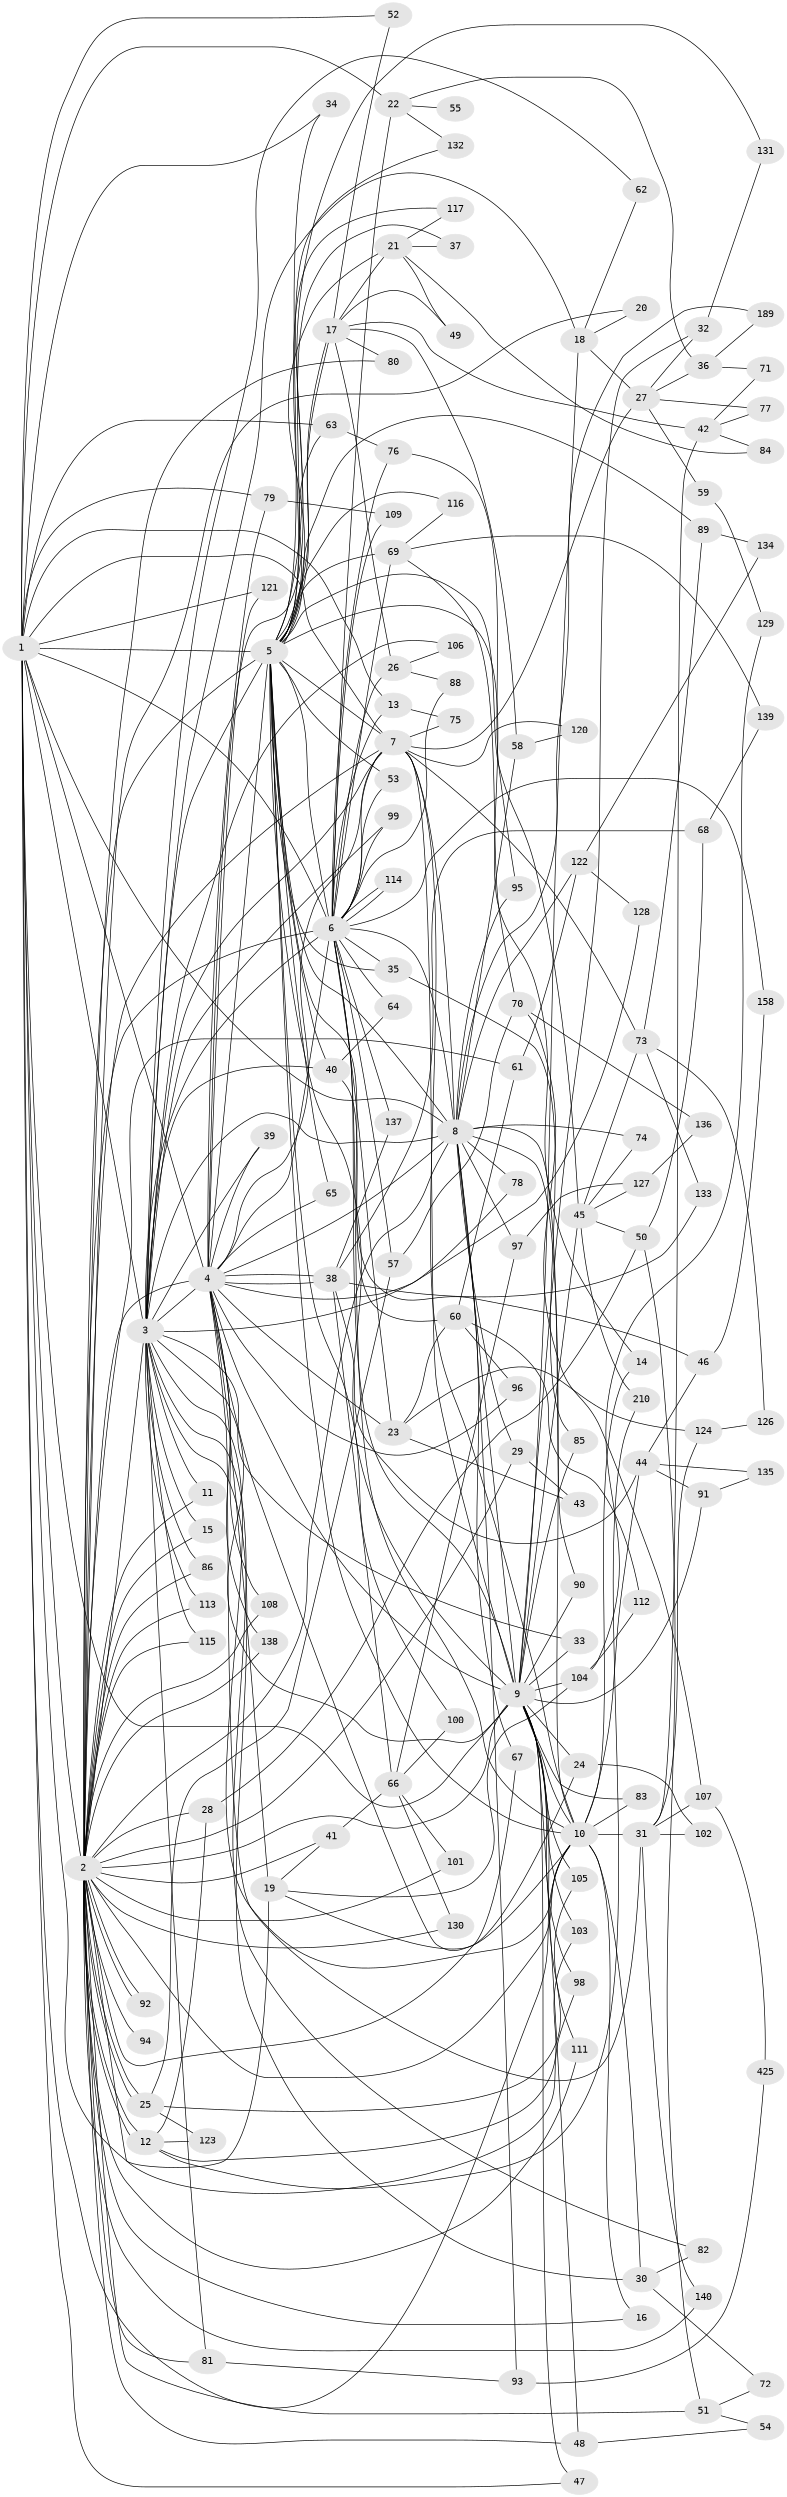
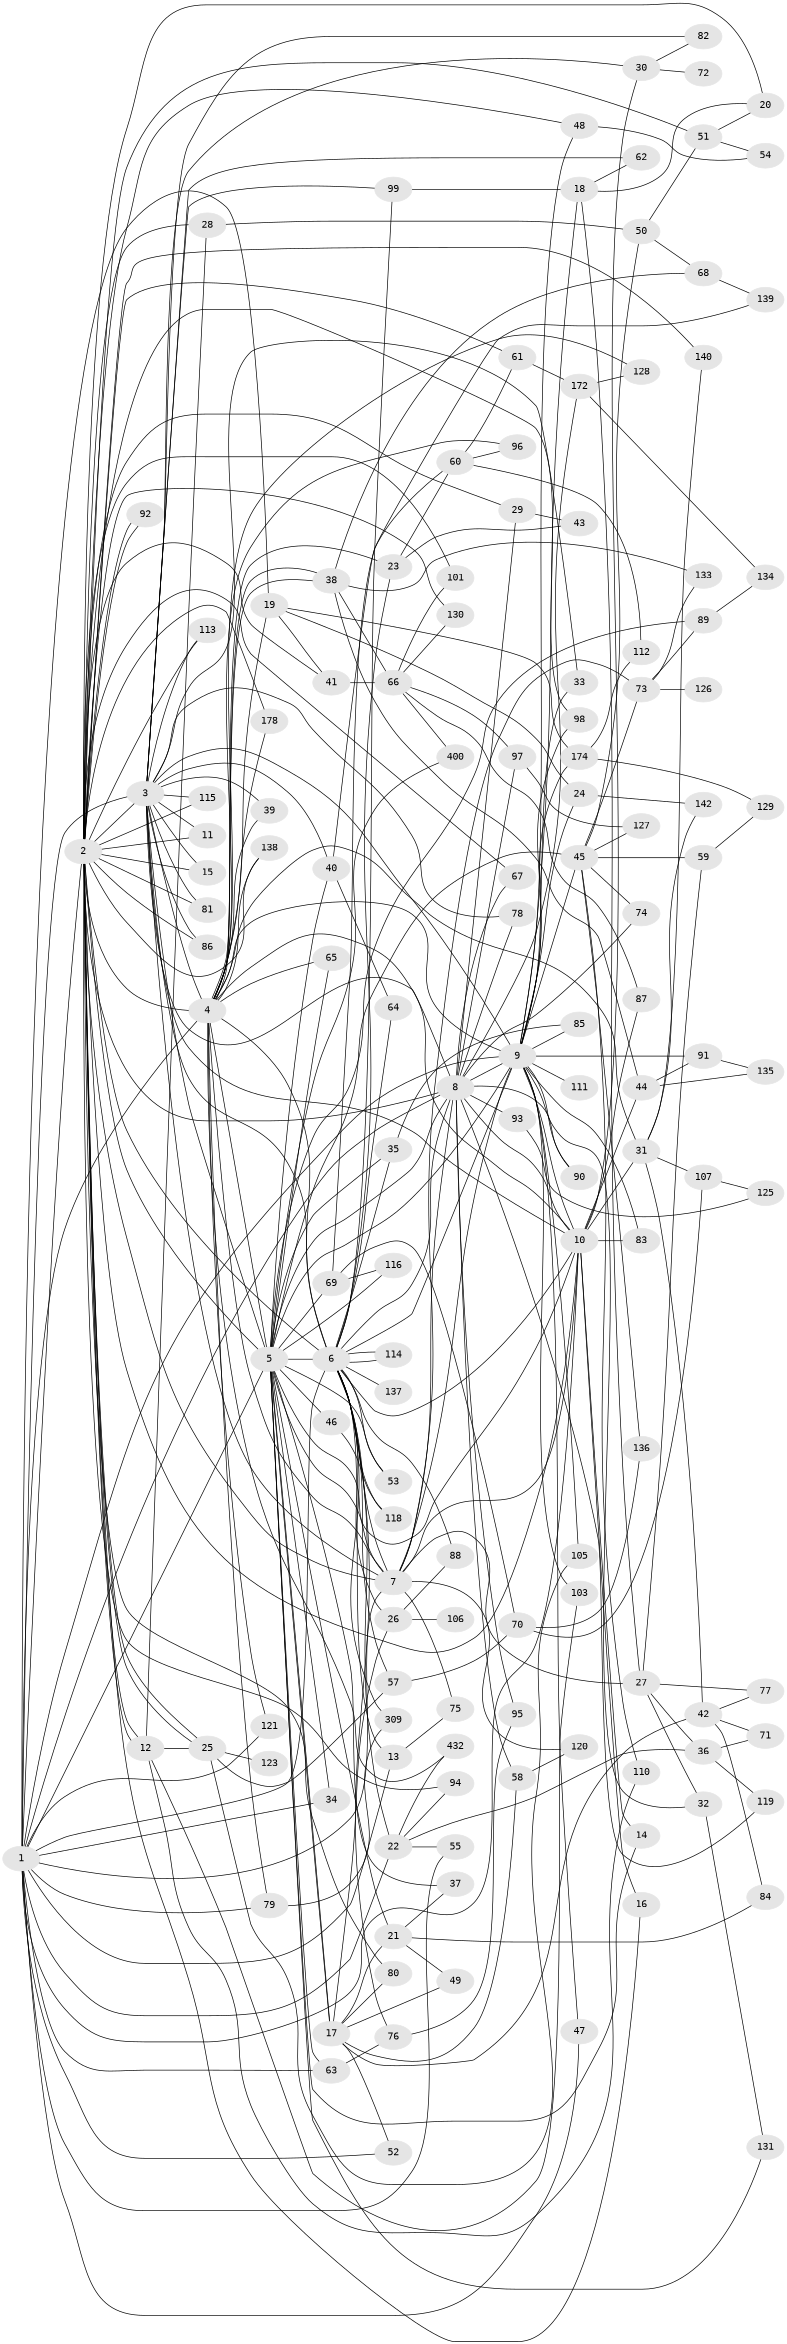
(455, 146) -> (455, 1746)
(455, 209) -> none
(765, 315) -> (765, 1802)
(393, 515) -> (393, 1720)
(226, 590) -> (486, 189)
(369, 687) -> none
none -> (641, 858)
(579, 862) -> (579, 386)
(201, 924) -> none
none -> (641, 1000)
(765, 1002) -> (393, 1519)
(666, 1160) -> (618, 1210)
(369, 1185) -> none
(340, 1218) -> none
(641, 1400) -> (641, 1773)
(671, 1415) -> none
(703, 1432) -> none
(269, 1605) -> (269, 721)
(579, 1679) -> (579, 757)
(455, 1721) -> (455, 757)
none -> (424, 1815)
(336, 1816) -> none
(703, 1835) -> (703, 805)
(765, 2072) -> (765, 1193)
(176, 2142) -> (176, 1748)
none -> (252, 2211)
(232, 2260) -> none
(369, 2372) -> none
(734, 2398) -> (734, 121)
